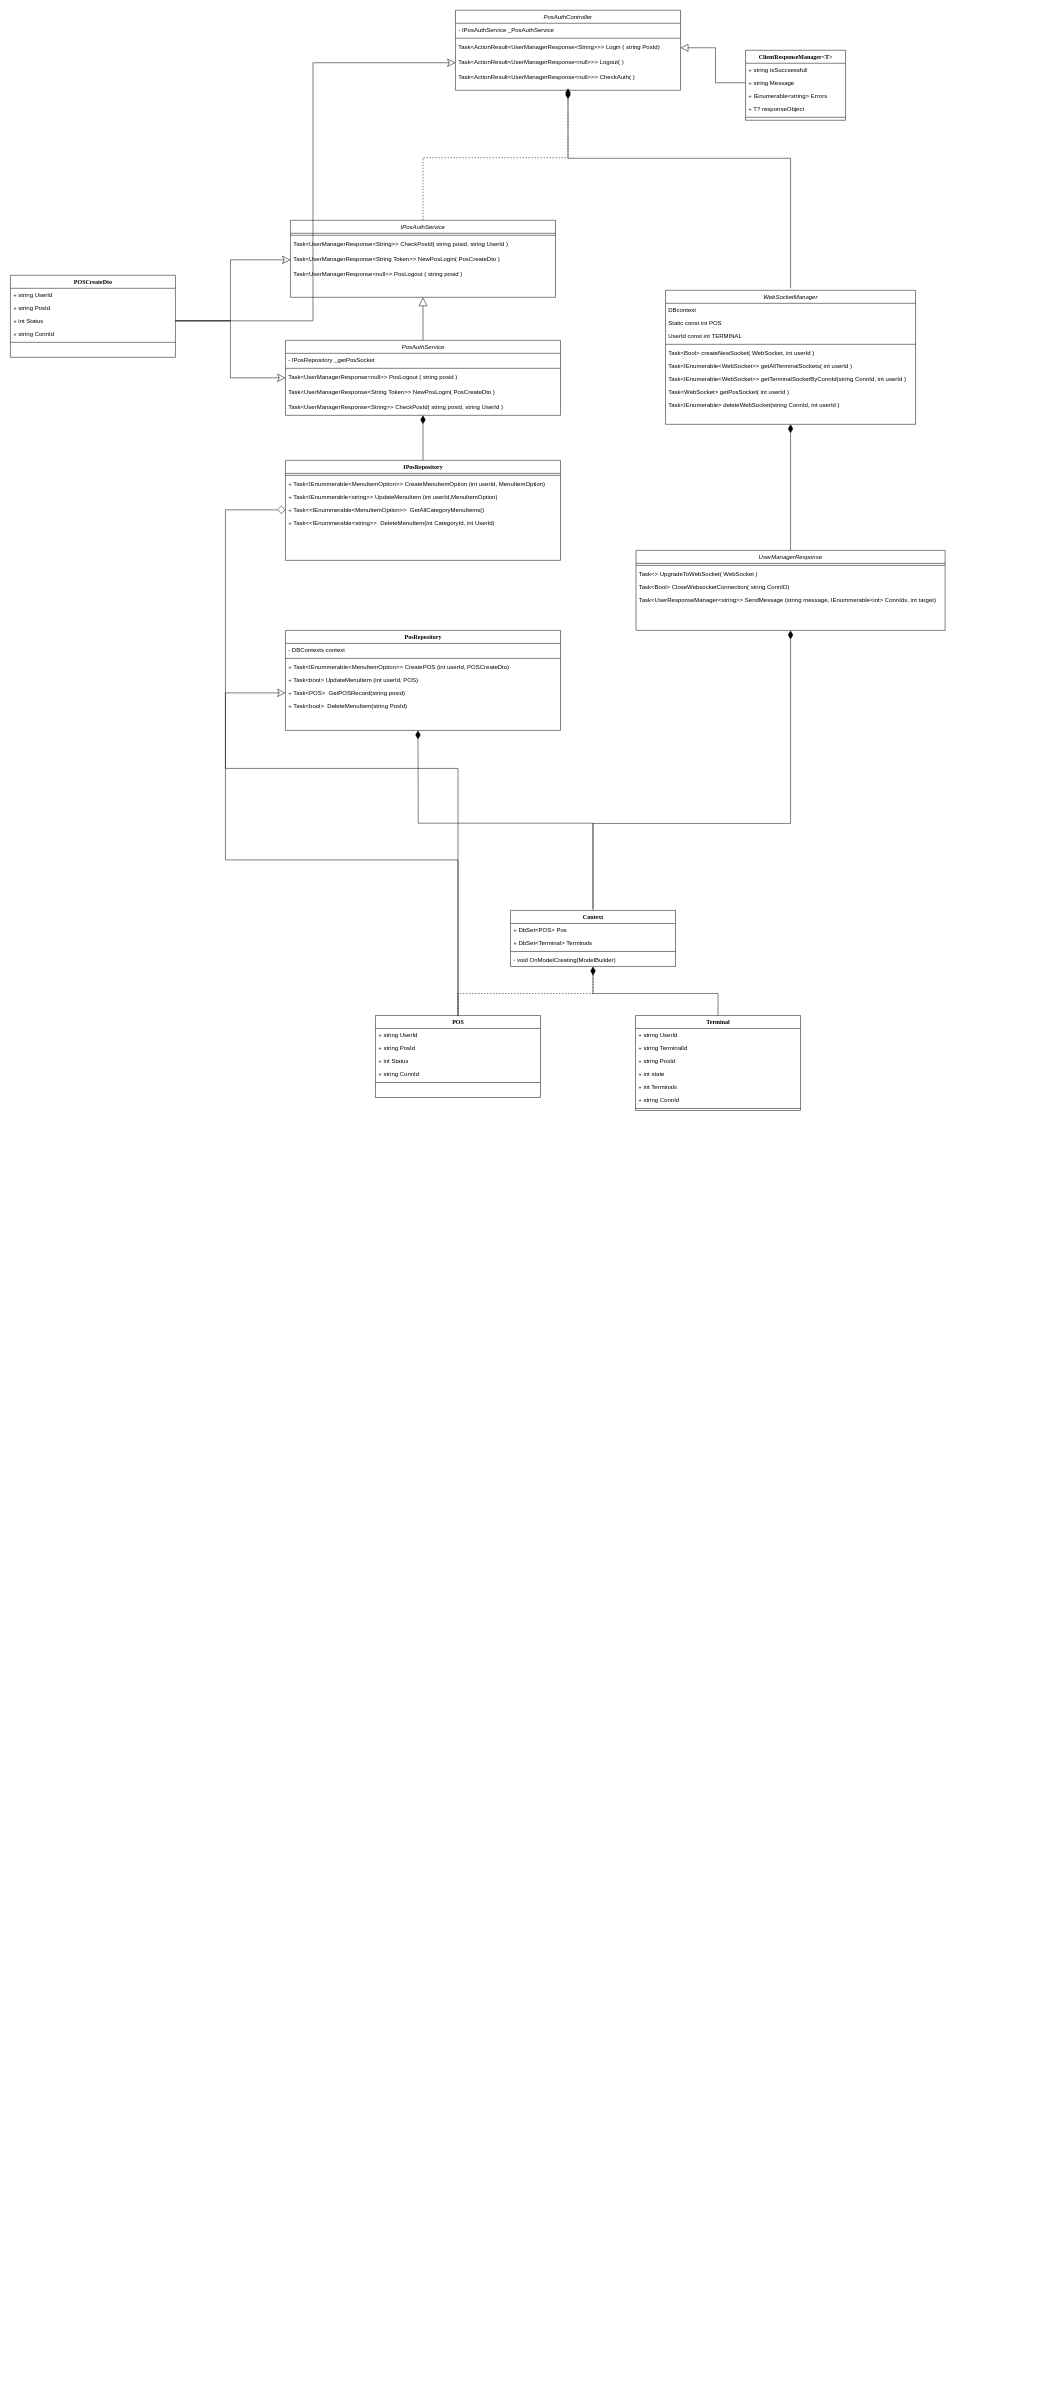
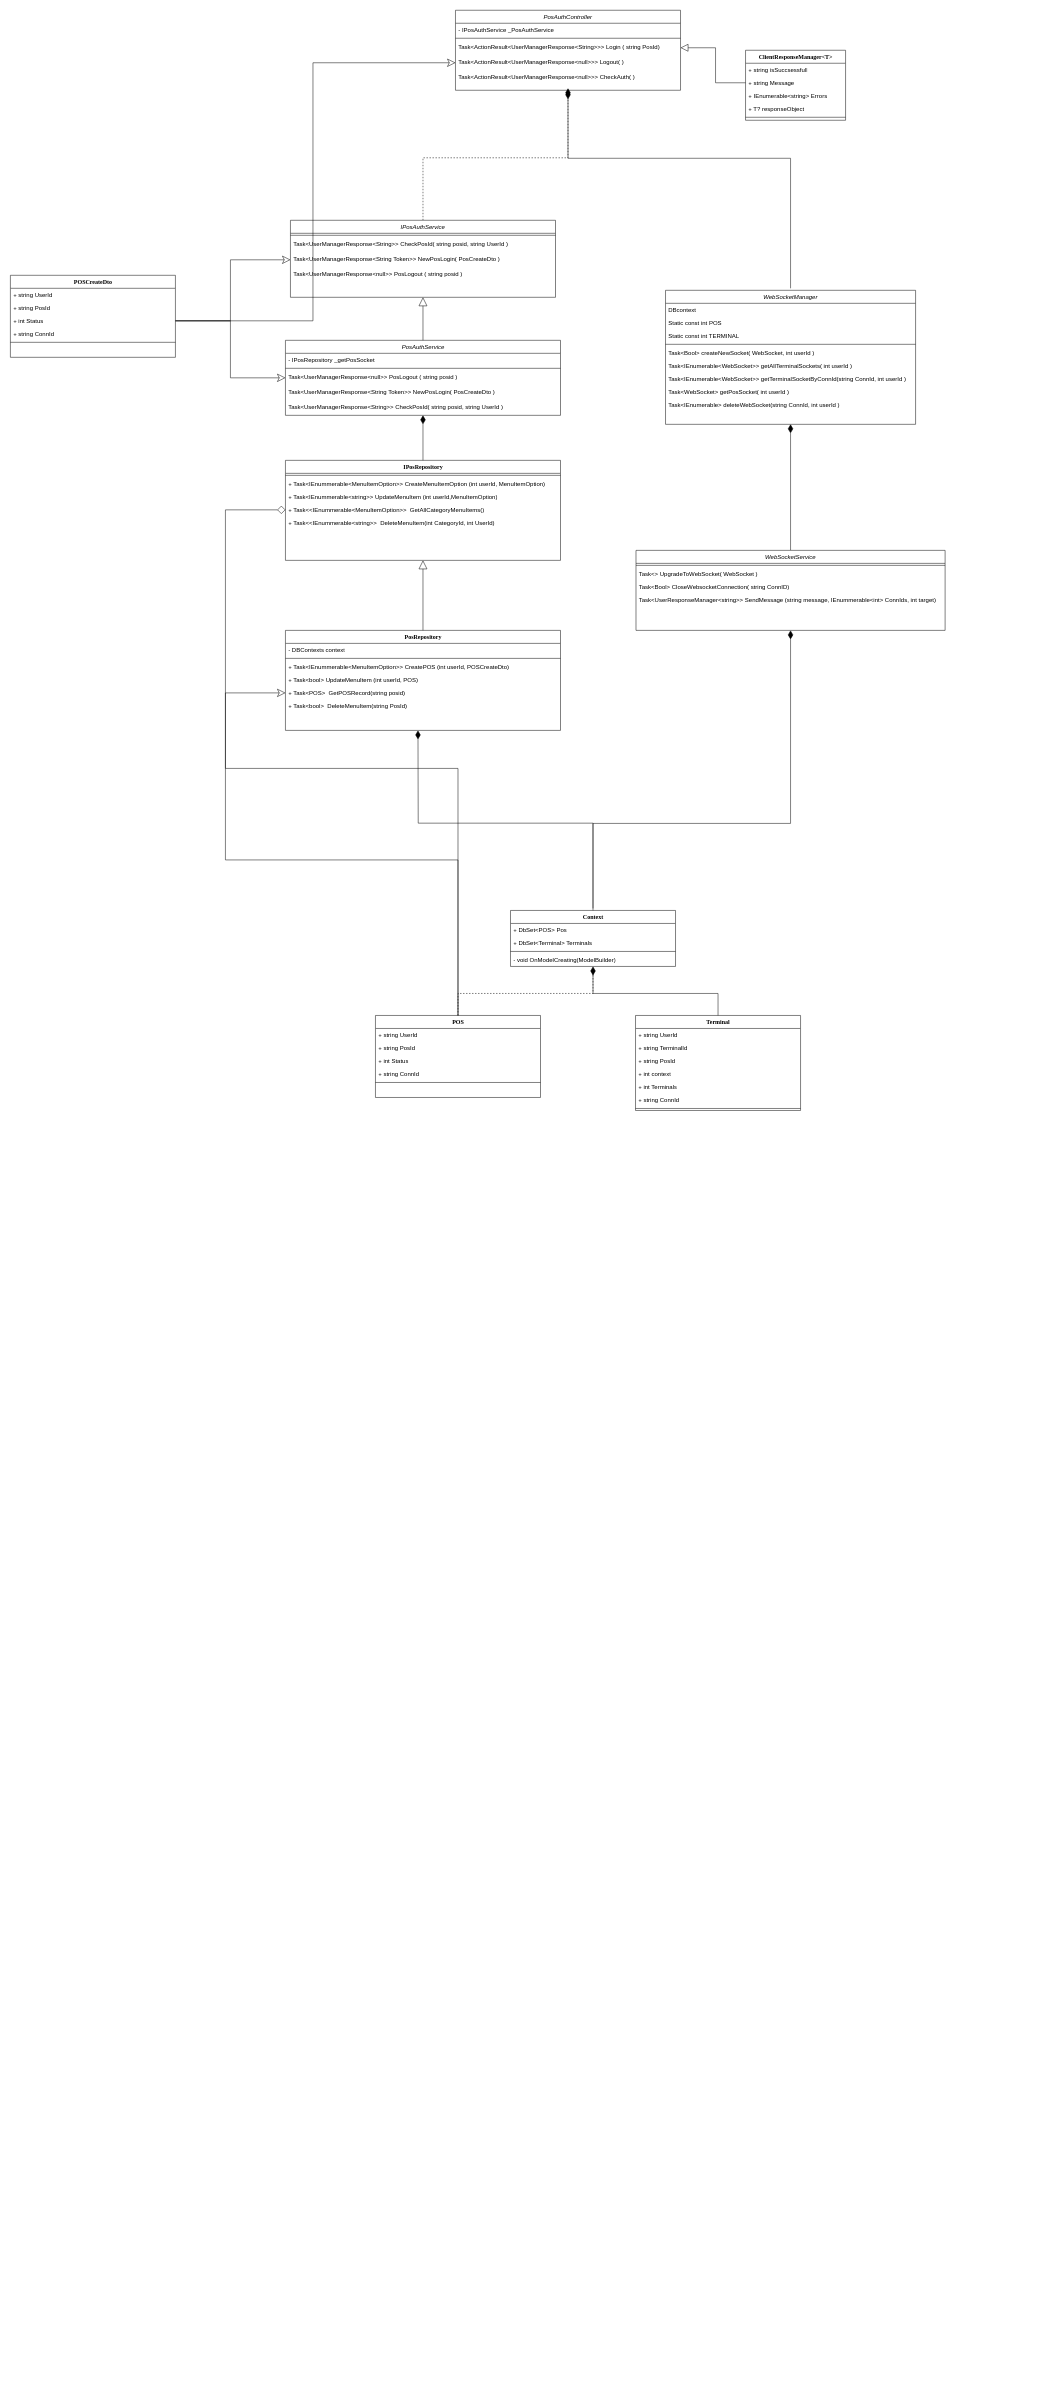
(707, 336) -> (706, 336)
(790, 557) -> (790, 557)
none -> (423, 599)
(654, 1074) -> (658, 1074)
